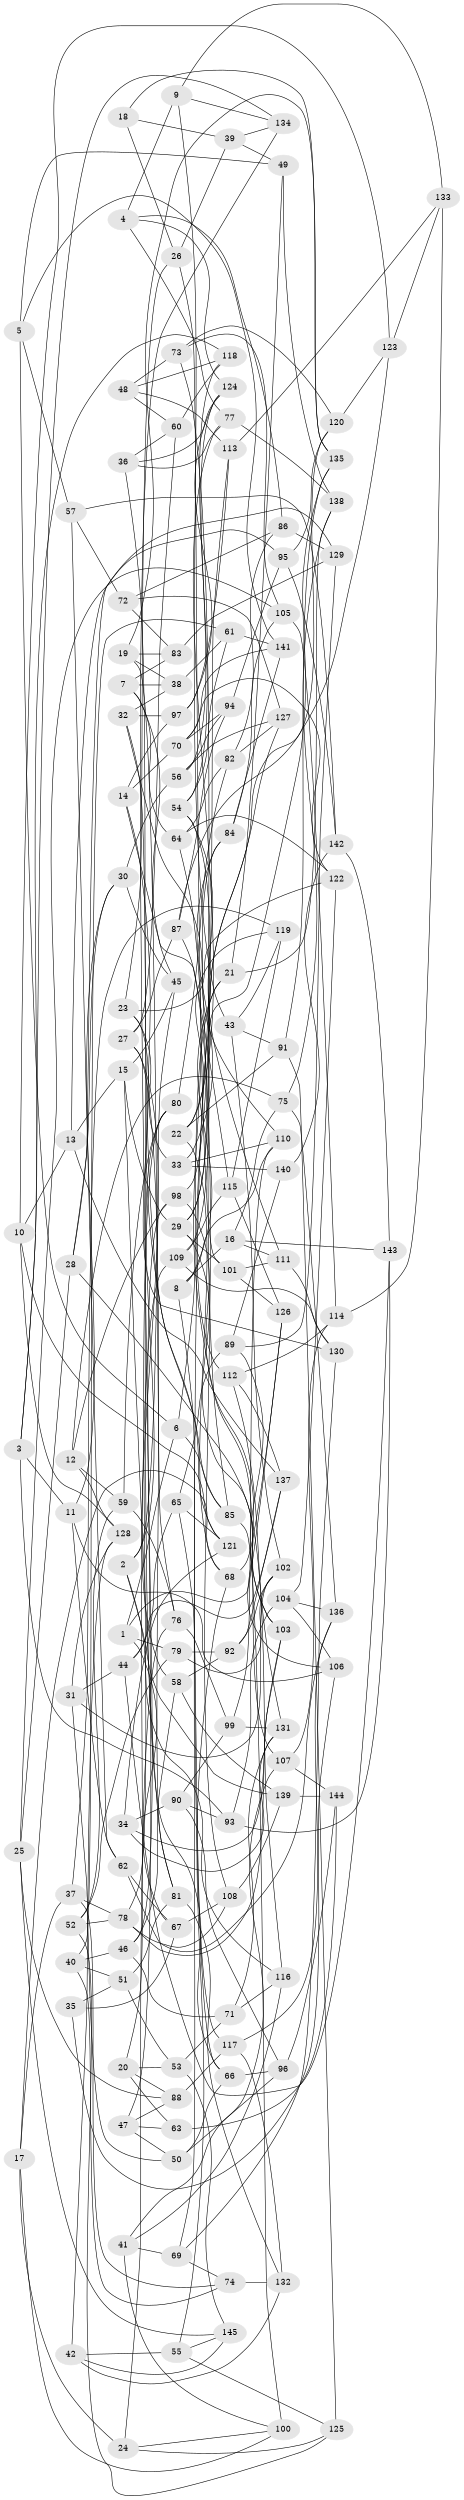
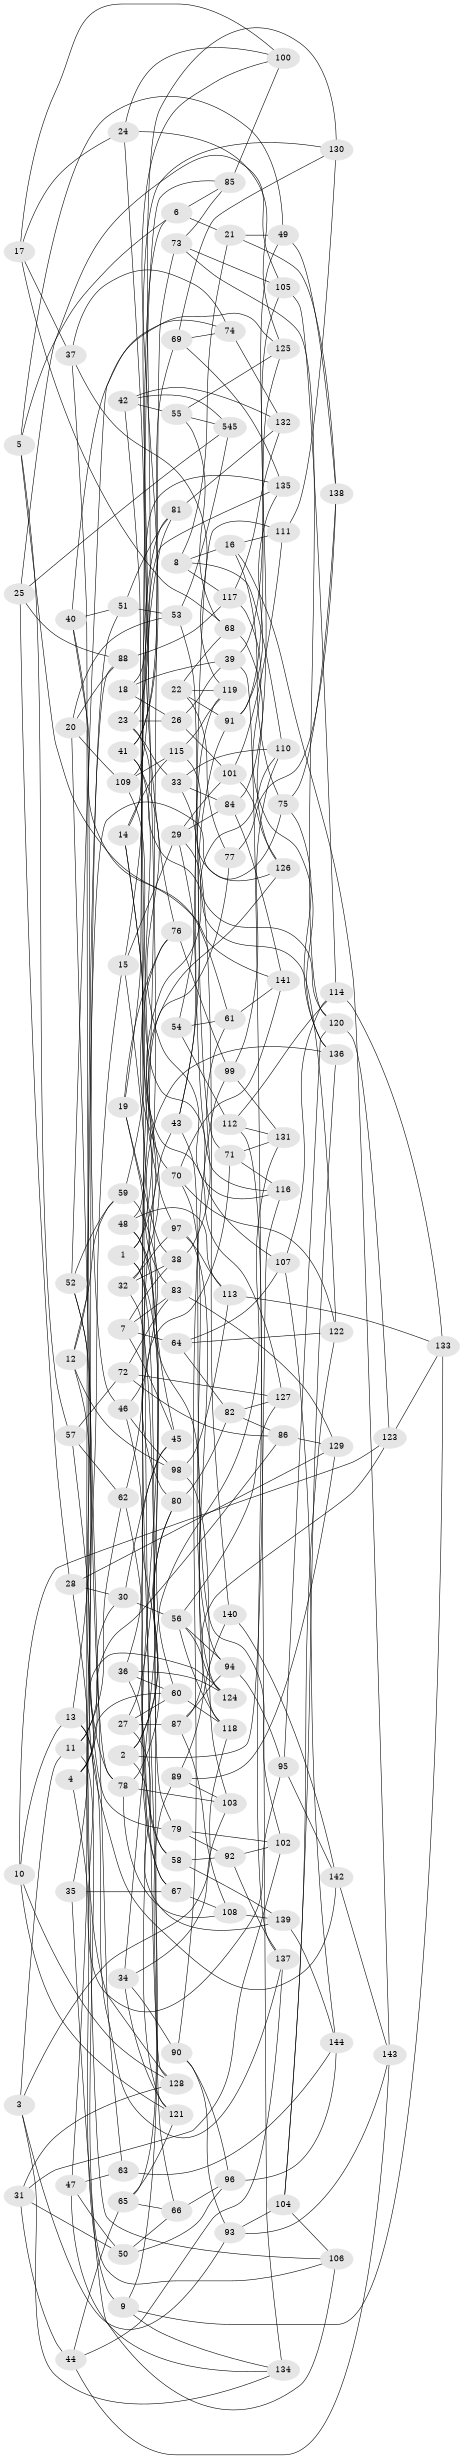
(183, 316) -> (105, 1711)
(203, 583) -> (189, 1661)
(230, 2333) -> (230, 427)
